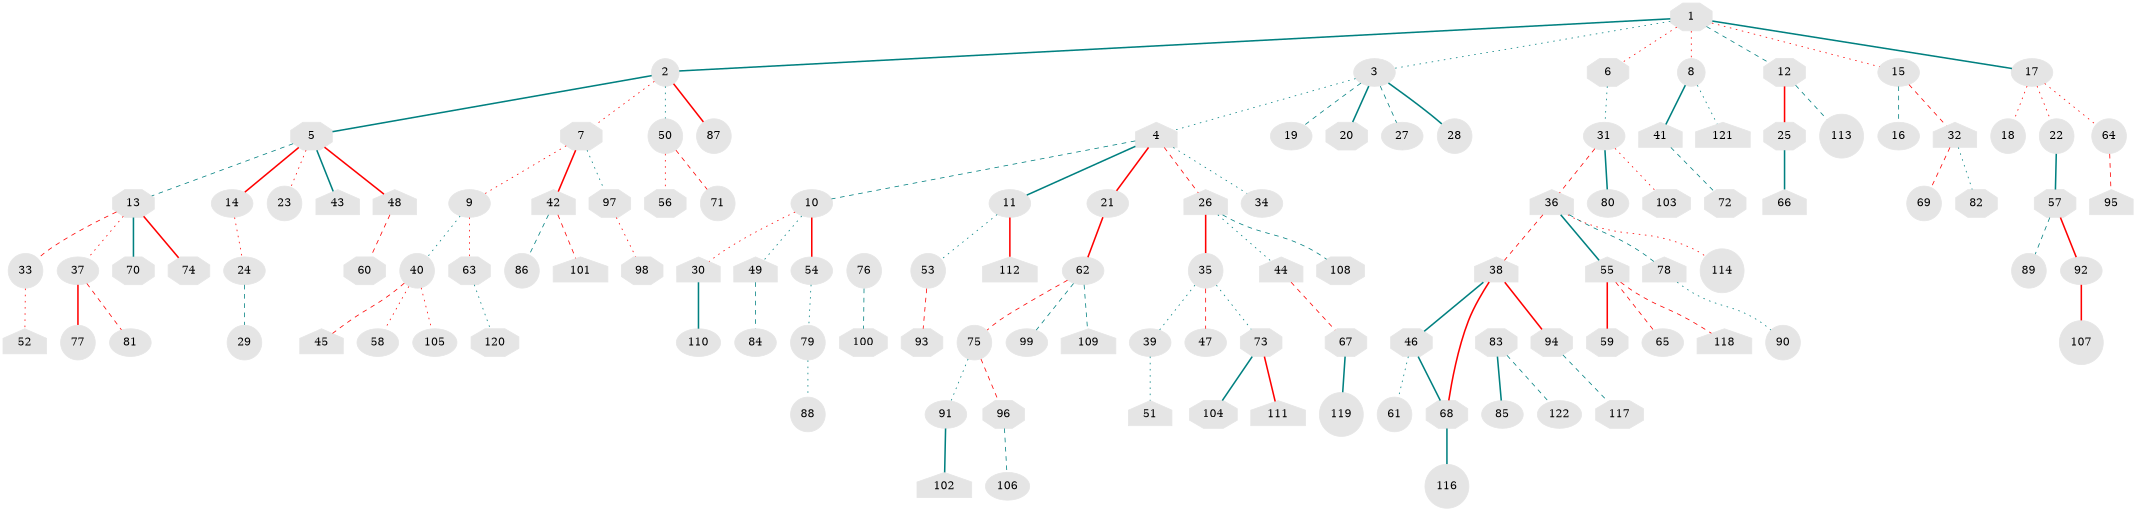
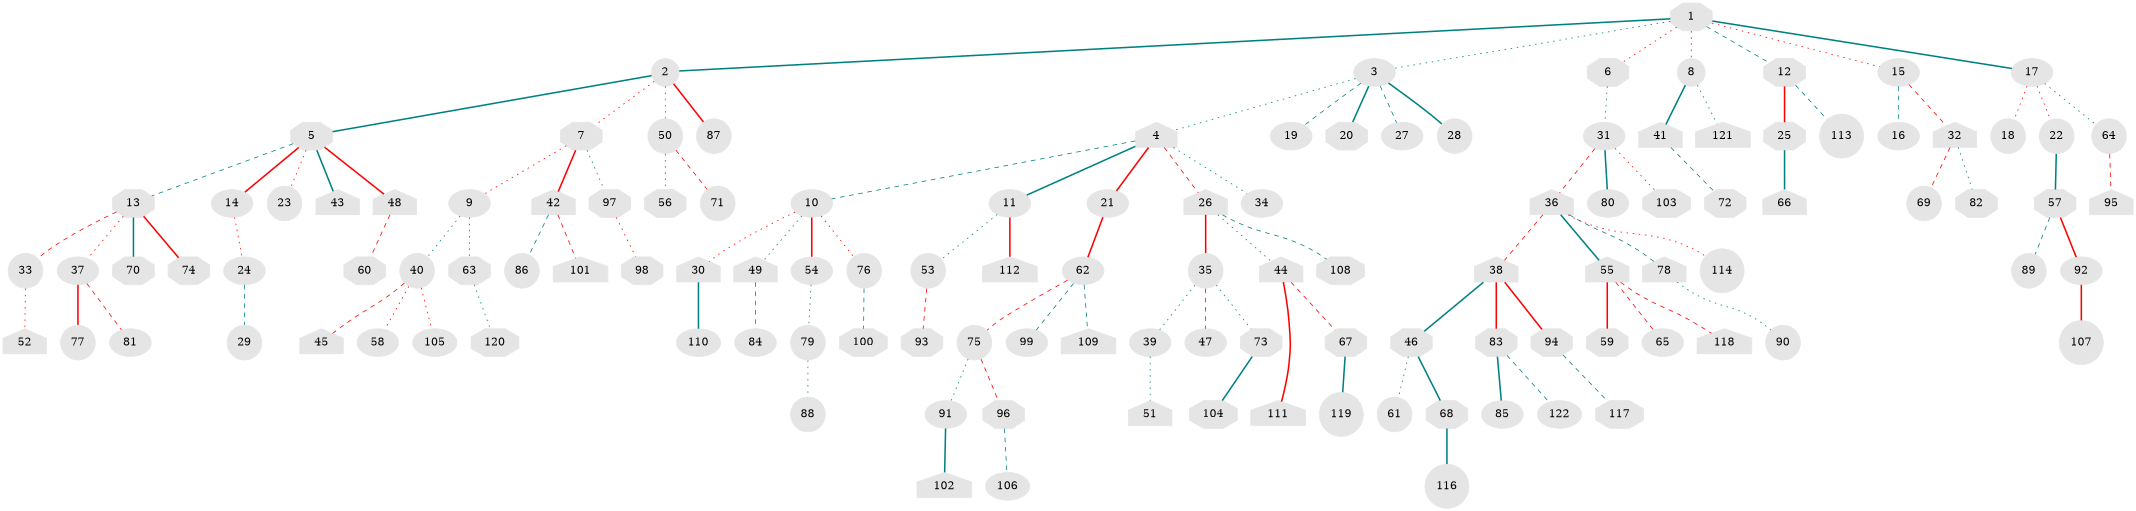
(2070, 104) -> (2070, 104)
none -> (837, 236)
(1462, 339) -> (1496, 305)
(1270, 379) -> (1290, 342)
